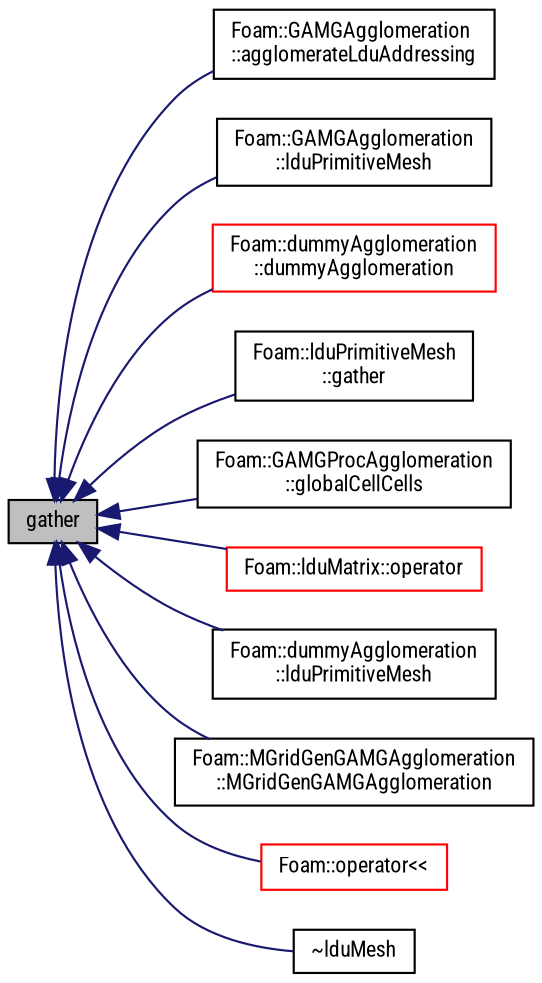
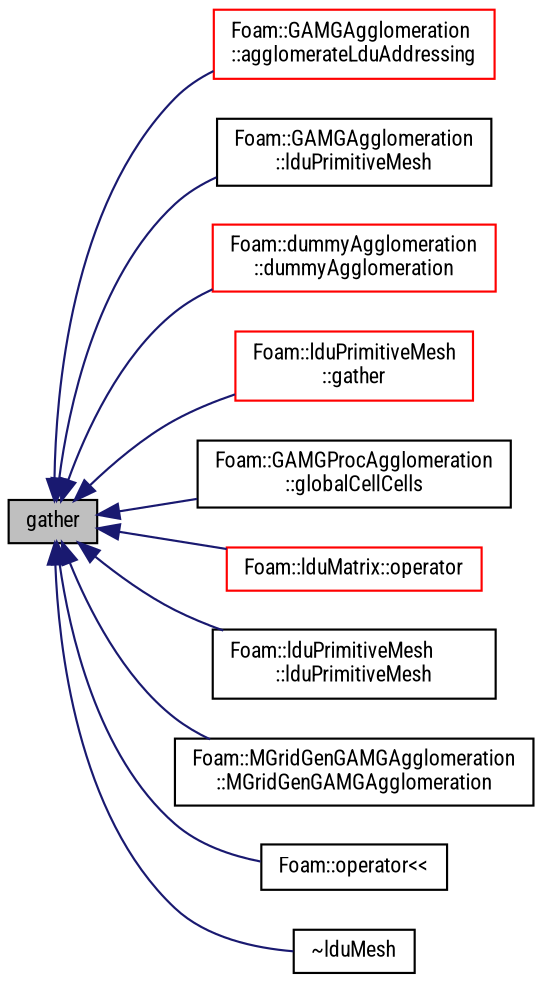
(354, 44) -> (354, 44)
(354, 366) -> (354, 366)
(354, 664) -> (354, 664)
(354, 867) -> (354, 867)
